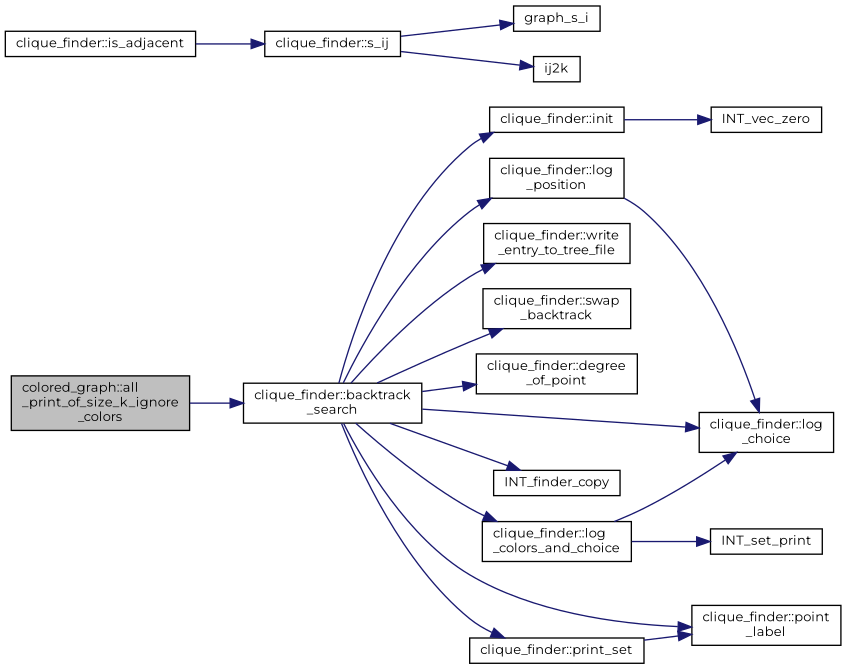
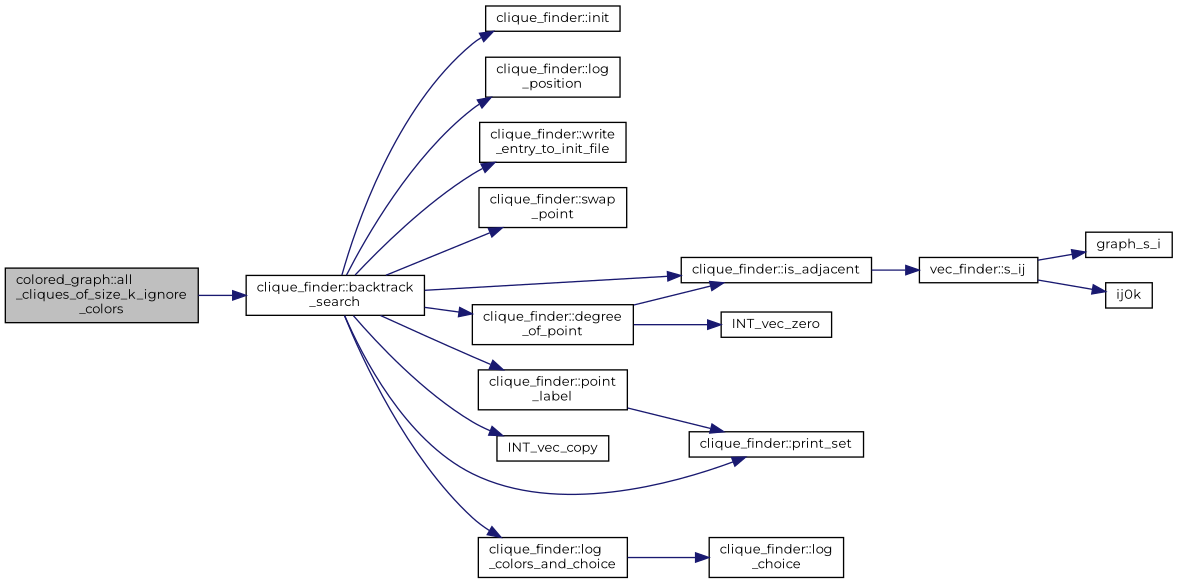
(333, 44) -> (979, 270)
(557, 69) -> (1129, 295)
(661, 120) -> (671, 325)
(557, 243) -> (553, 142)
(705, 288) -> none
none -> (672, 295)
(557, 309) -> (553, 208)
(100, 403) -> (102, 295)
(554, 418) -> (546, 283)
(557, 483) -> (553, 448)
(766, 542) -> none
(661, 638) -> (669, 418)
